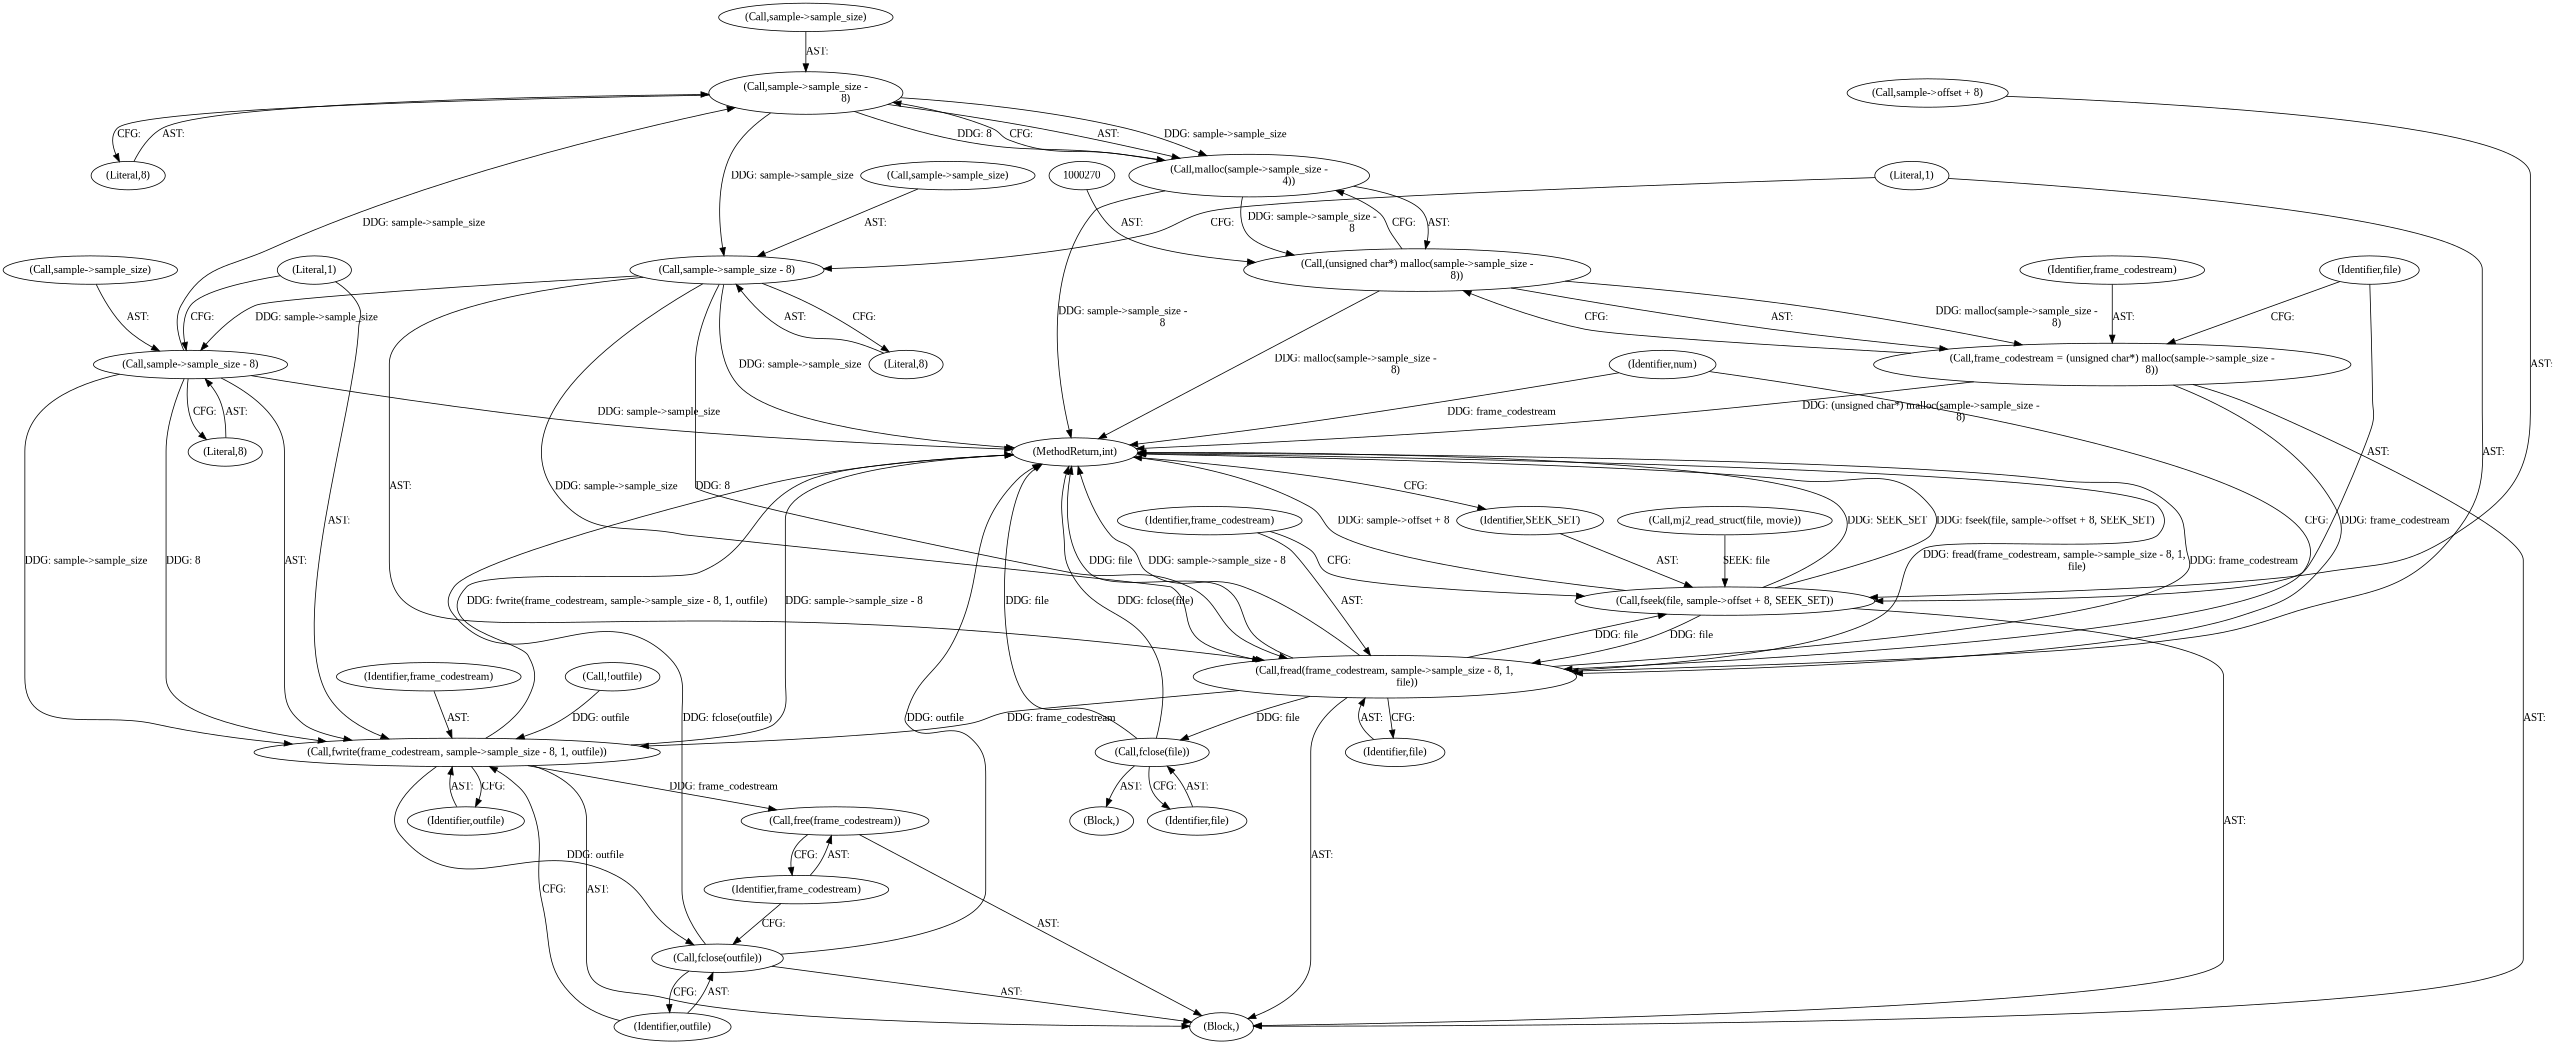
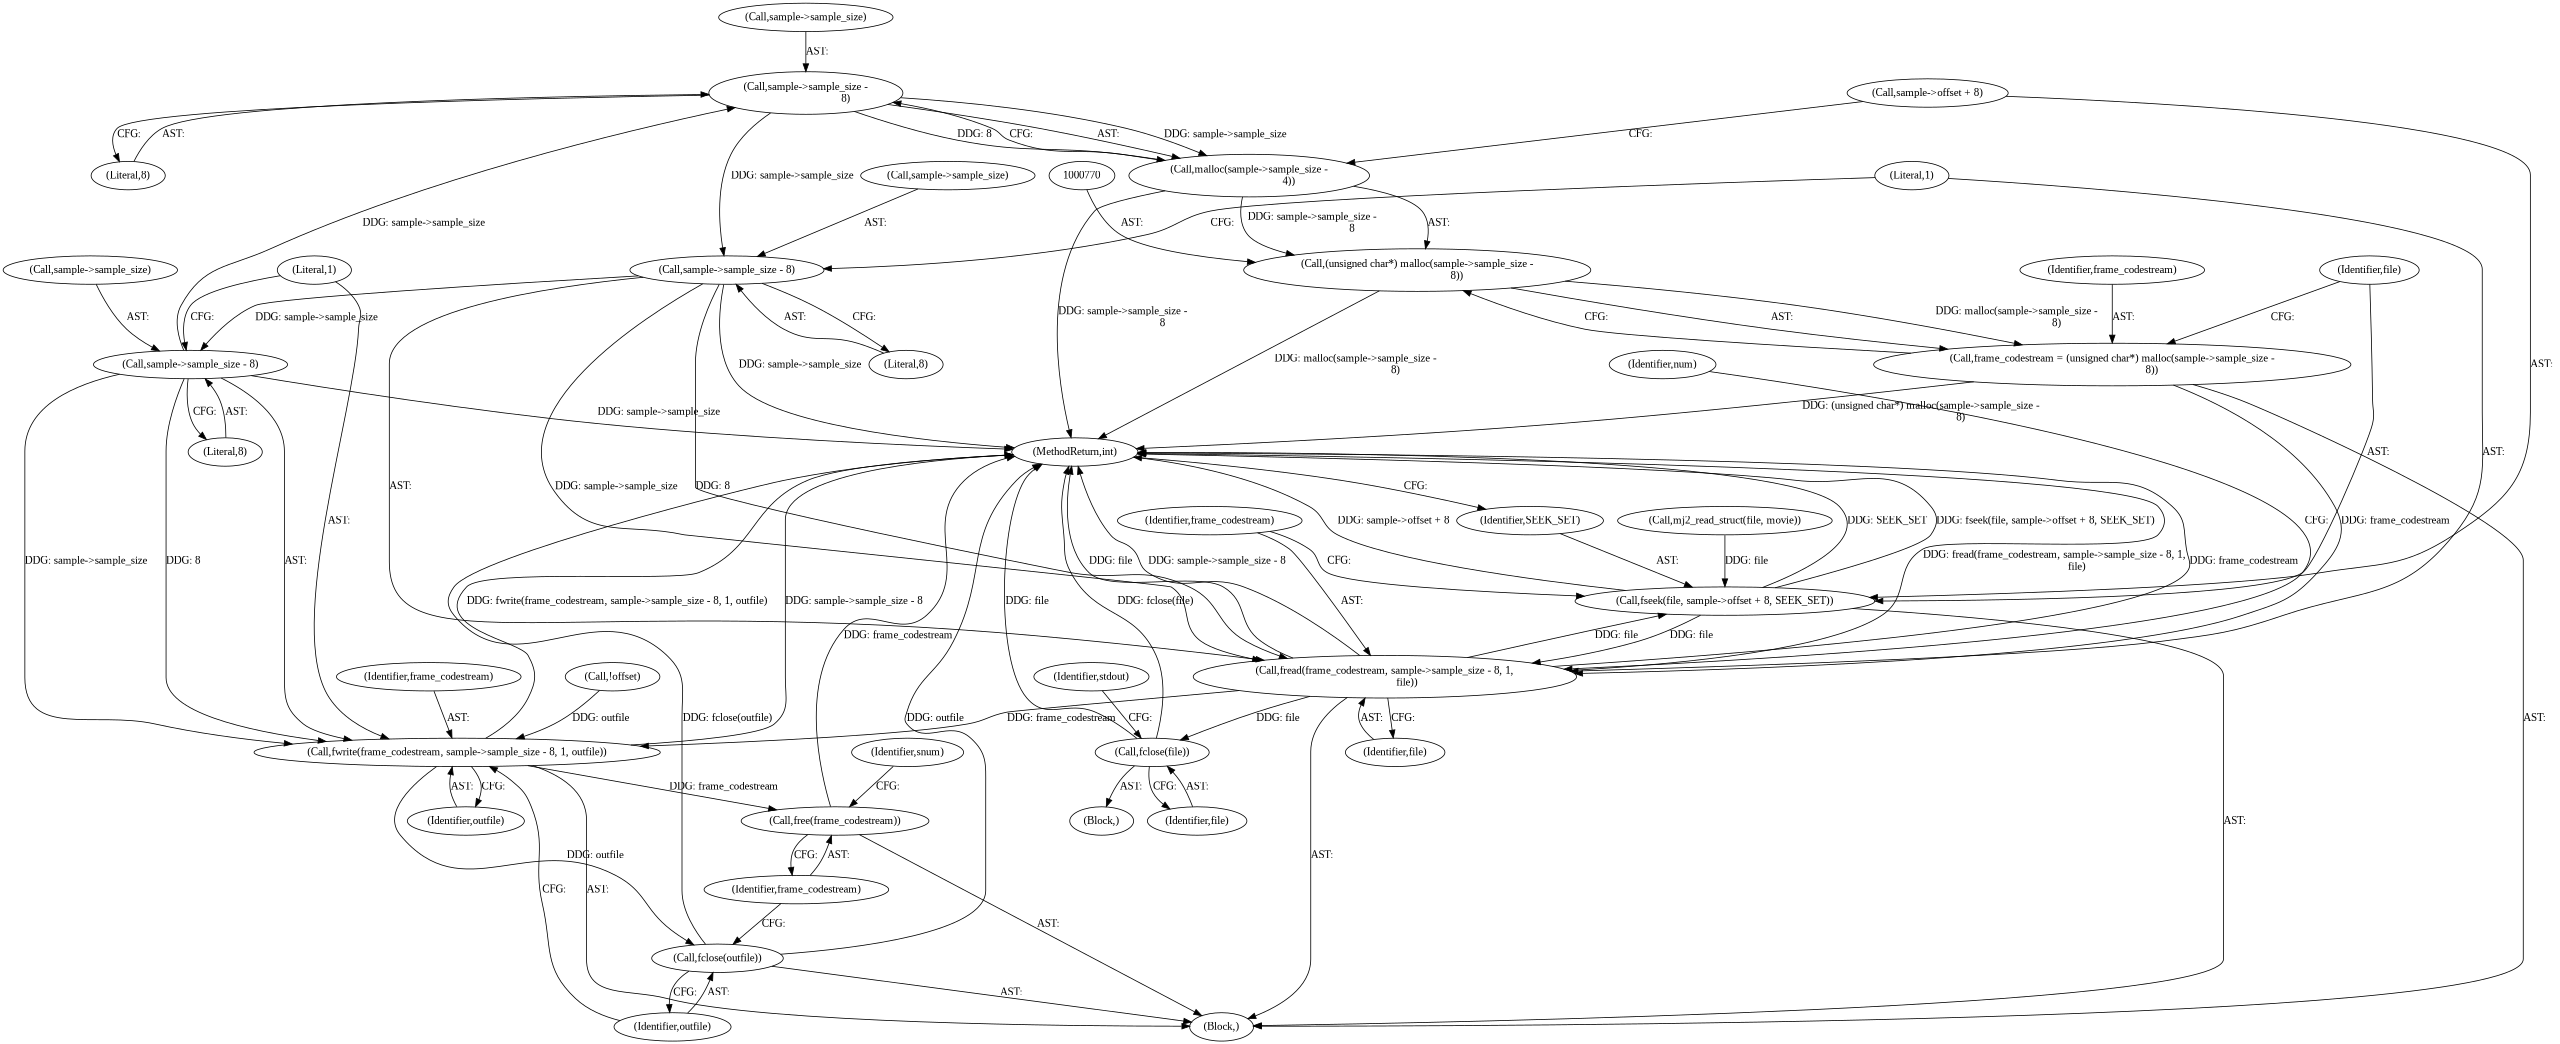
(1082, 176) -> (1082, 176)
(1380, 213) -> (1609, 132)
(1379, 412) -> (878, 620)
(1747, 561) -> (1747, 561)
(613, 677) -> (613, 677)
none -> (1091, 677)
none -> (908, 752)
